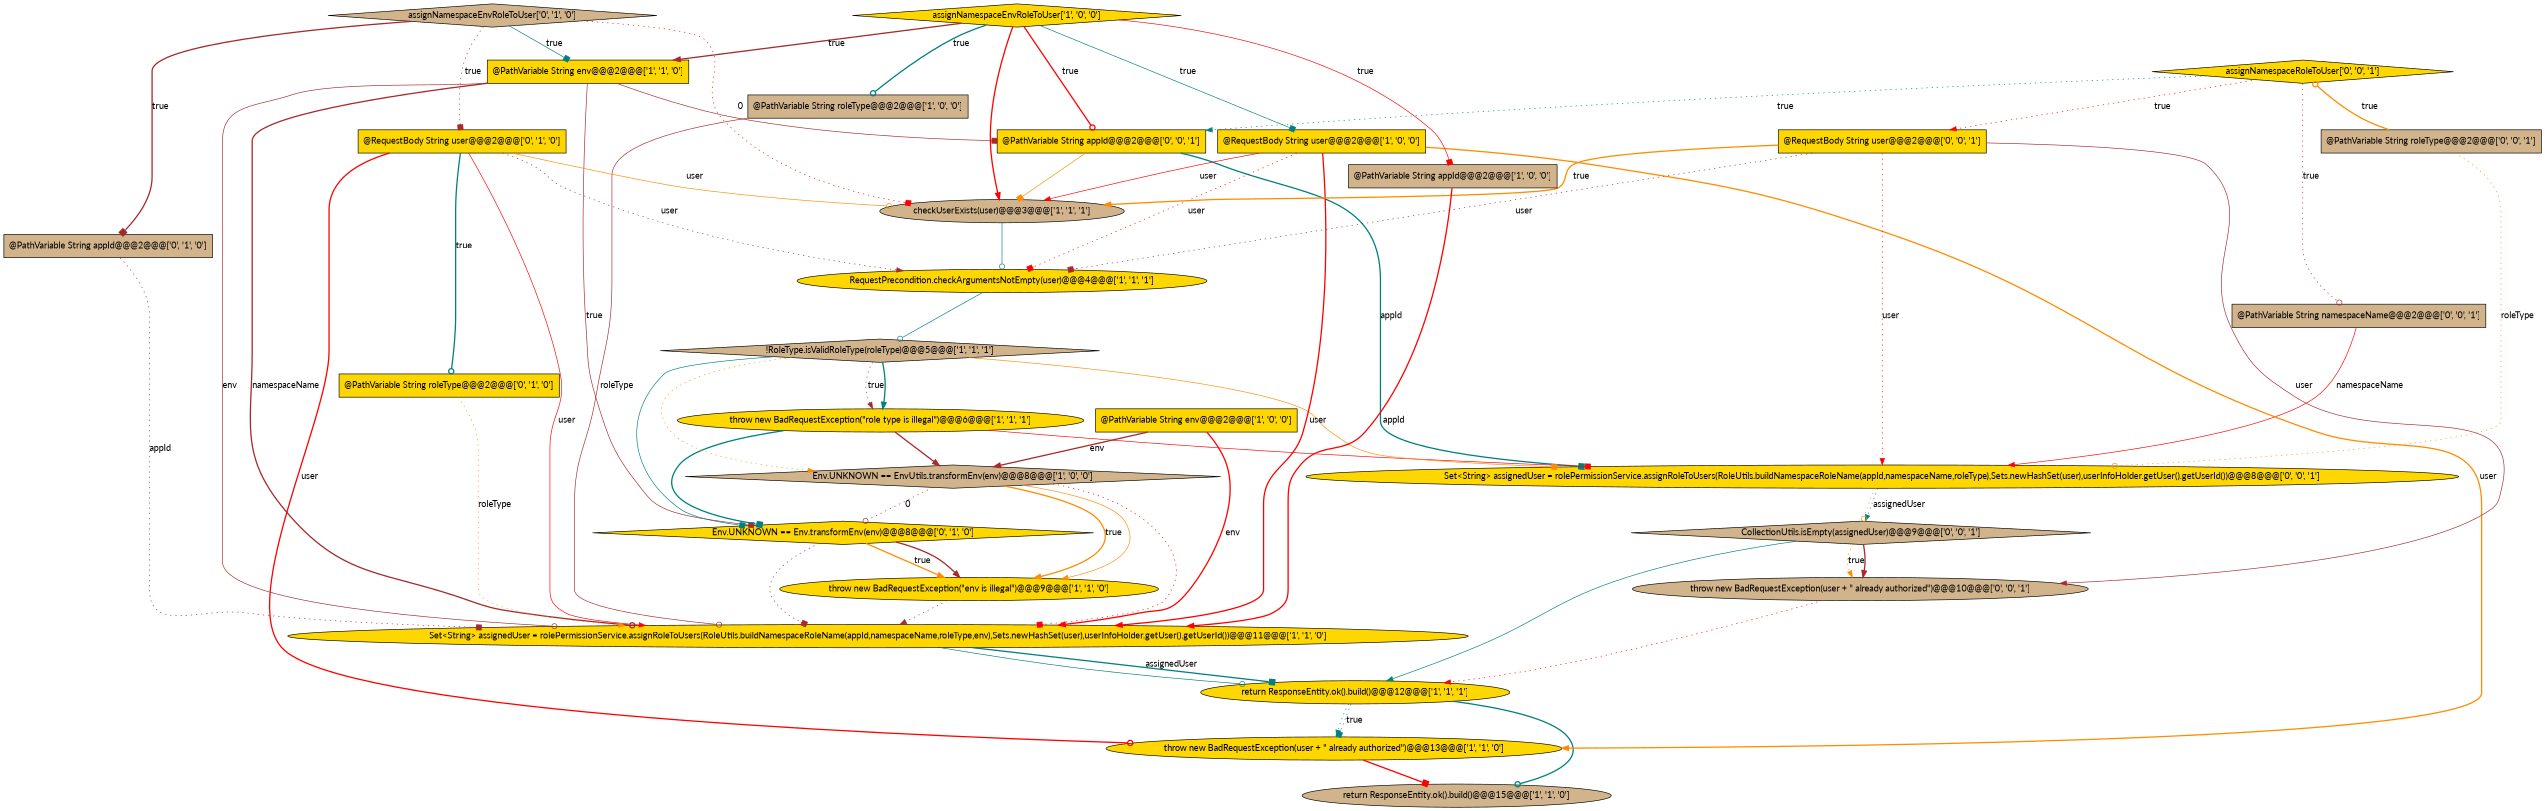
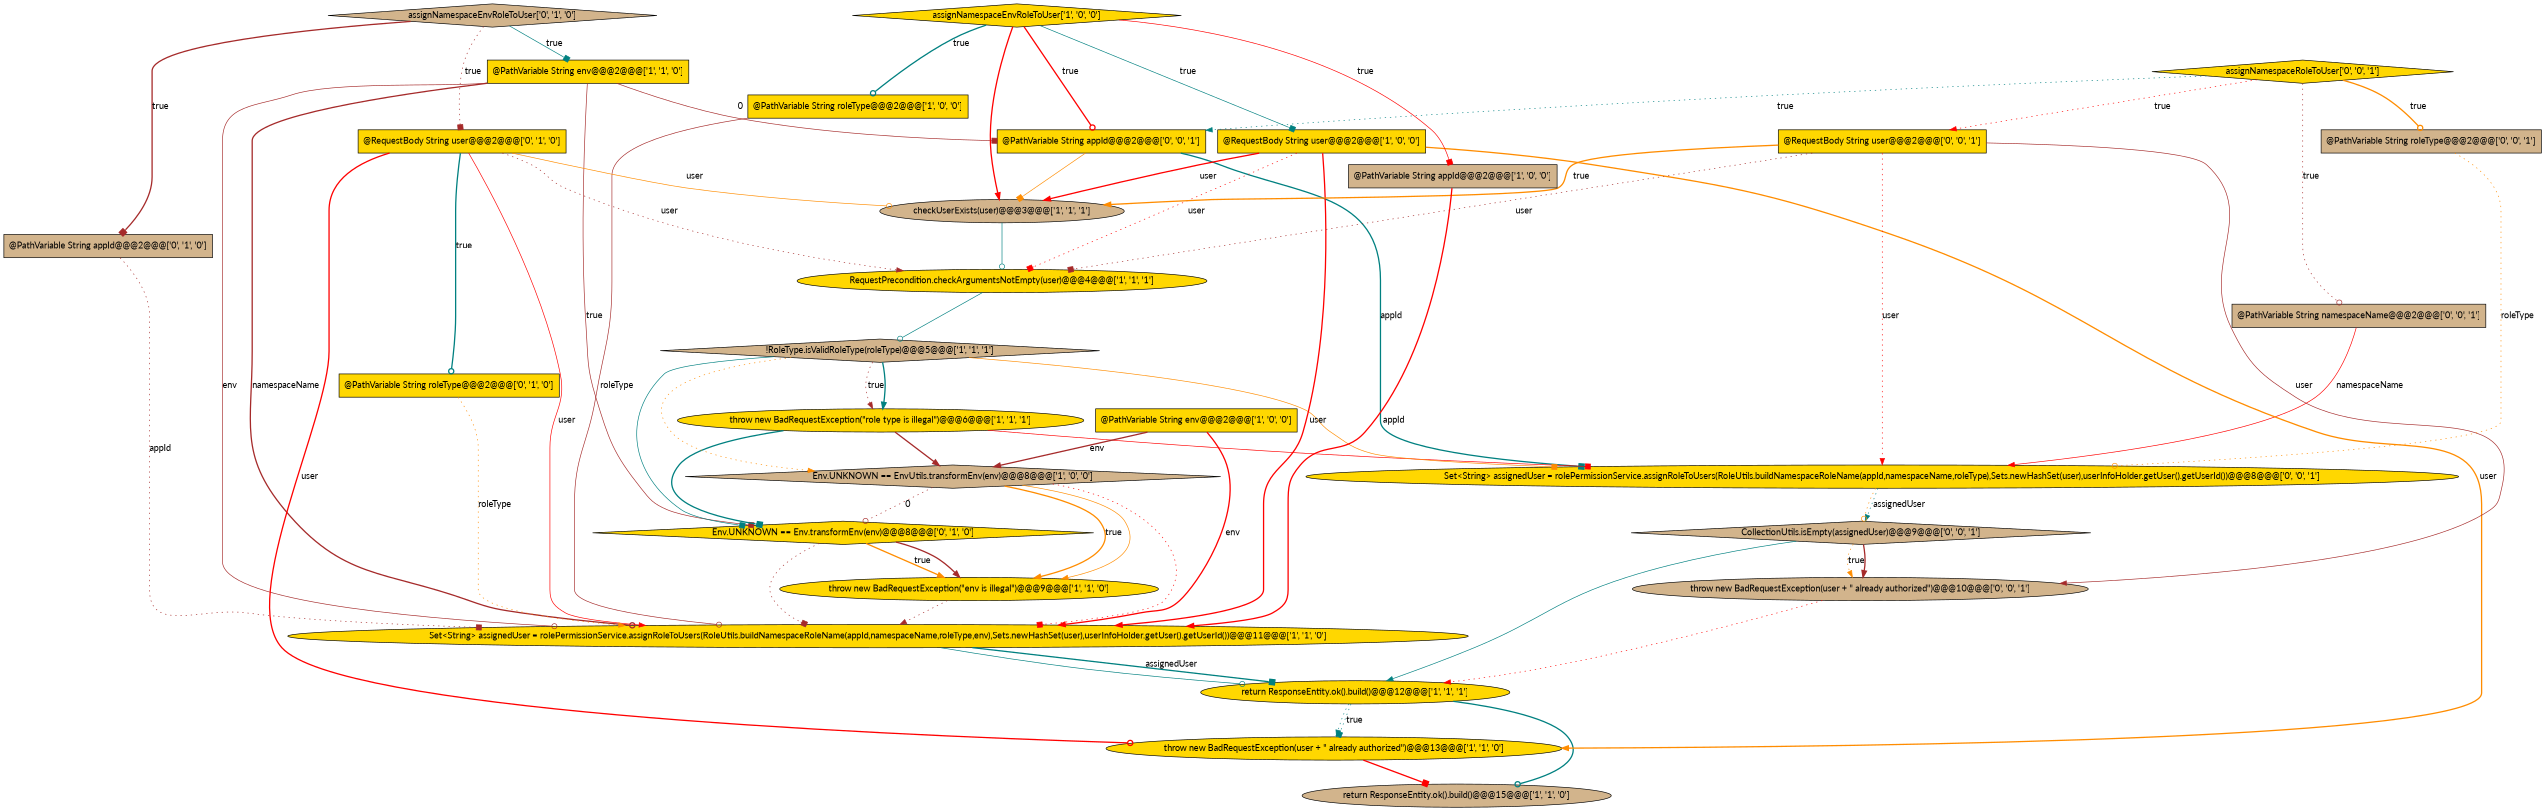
(821, 41) -> none
(858, 107) -> (858, 107)
(715, 108) -> none
(2351, 112) -> (2384, 97)
(1154, 174) -> (1154, 174)
